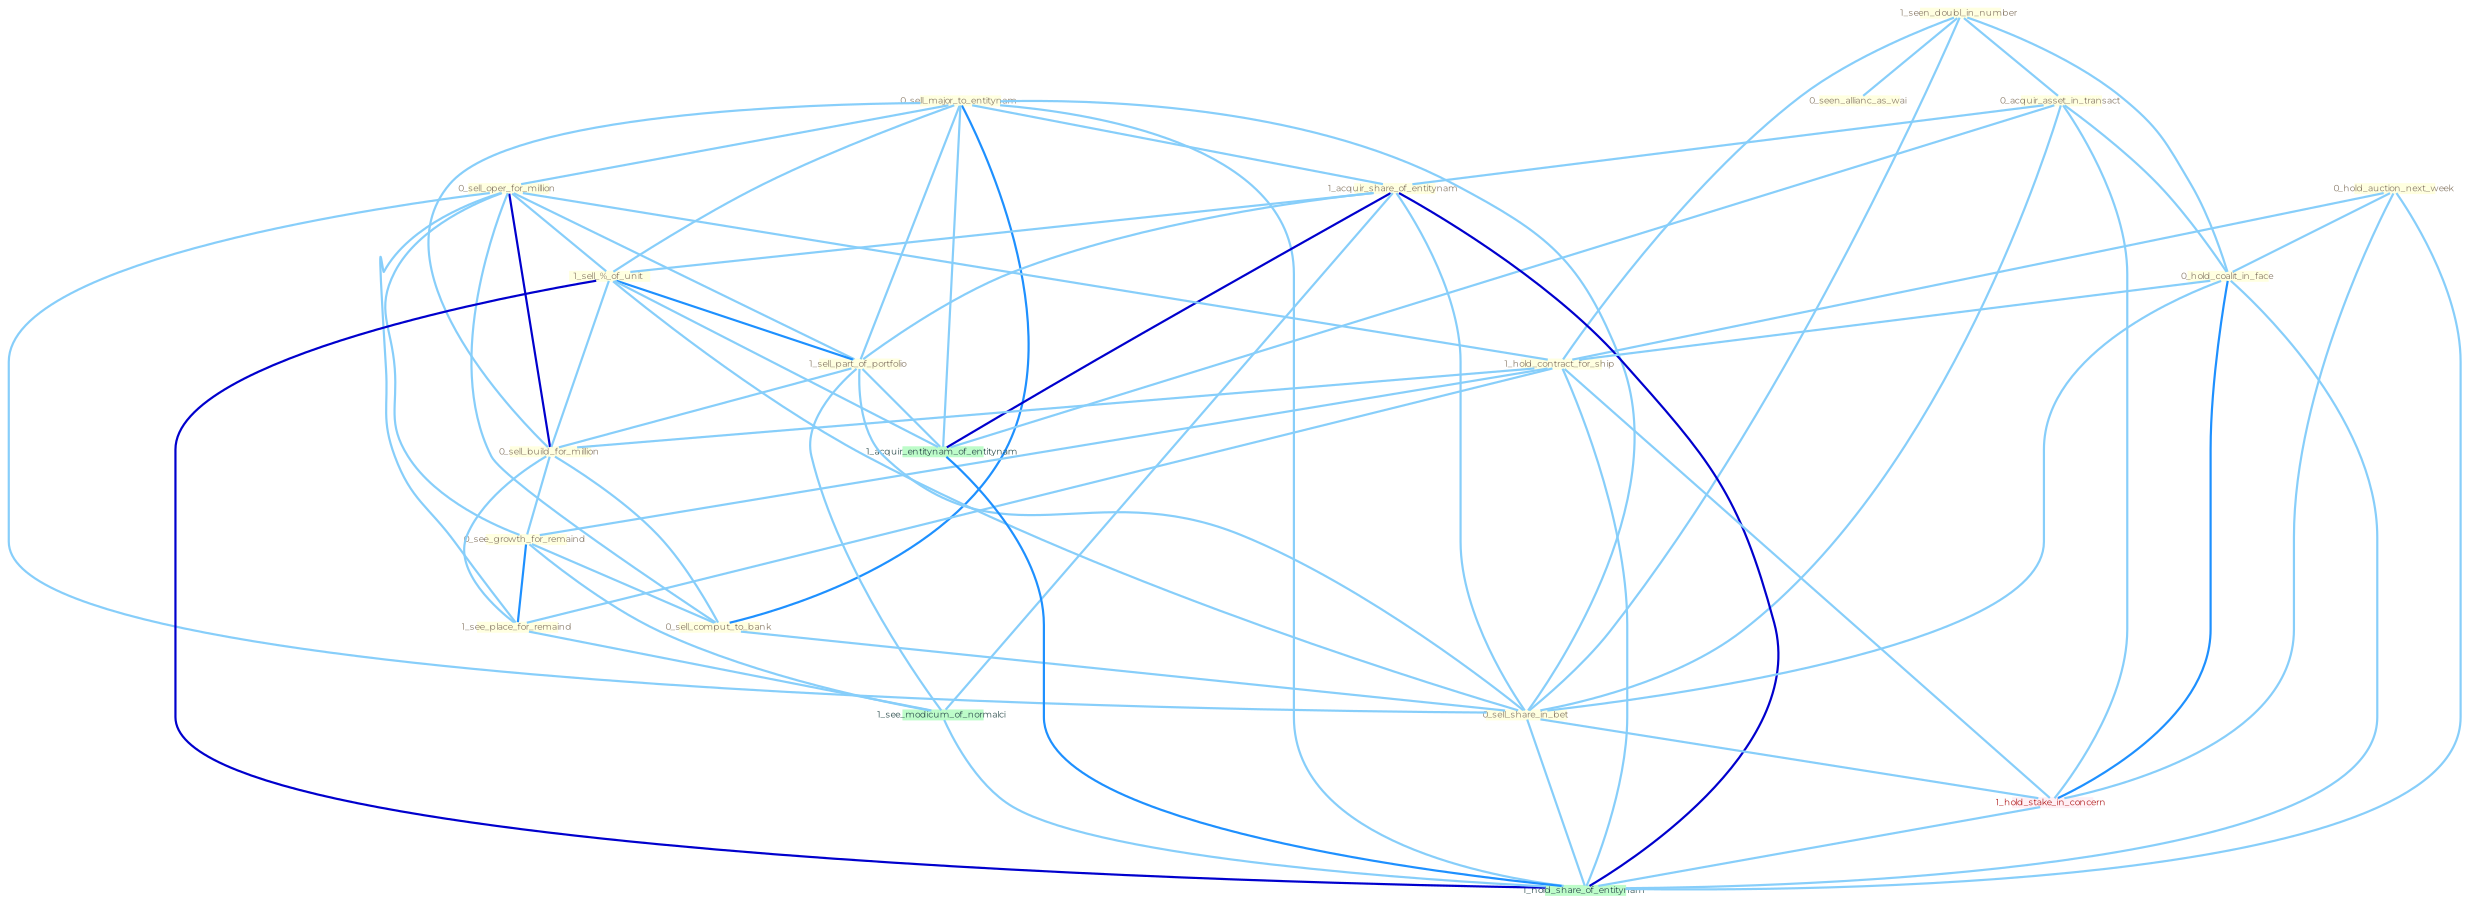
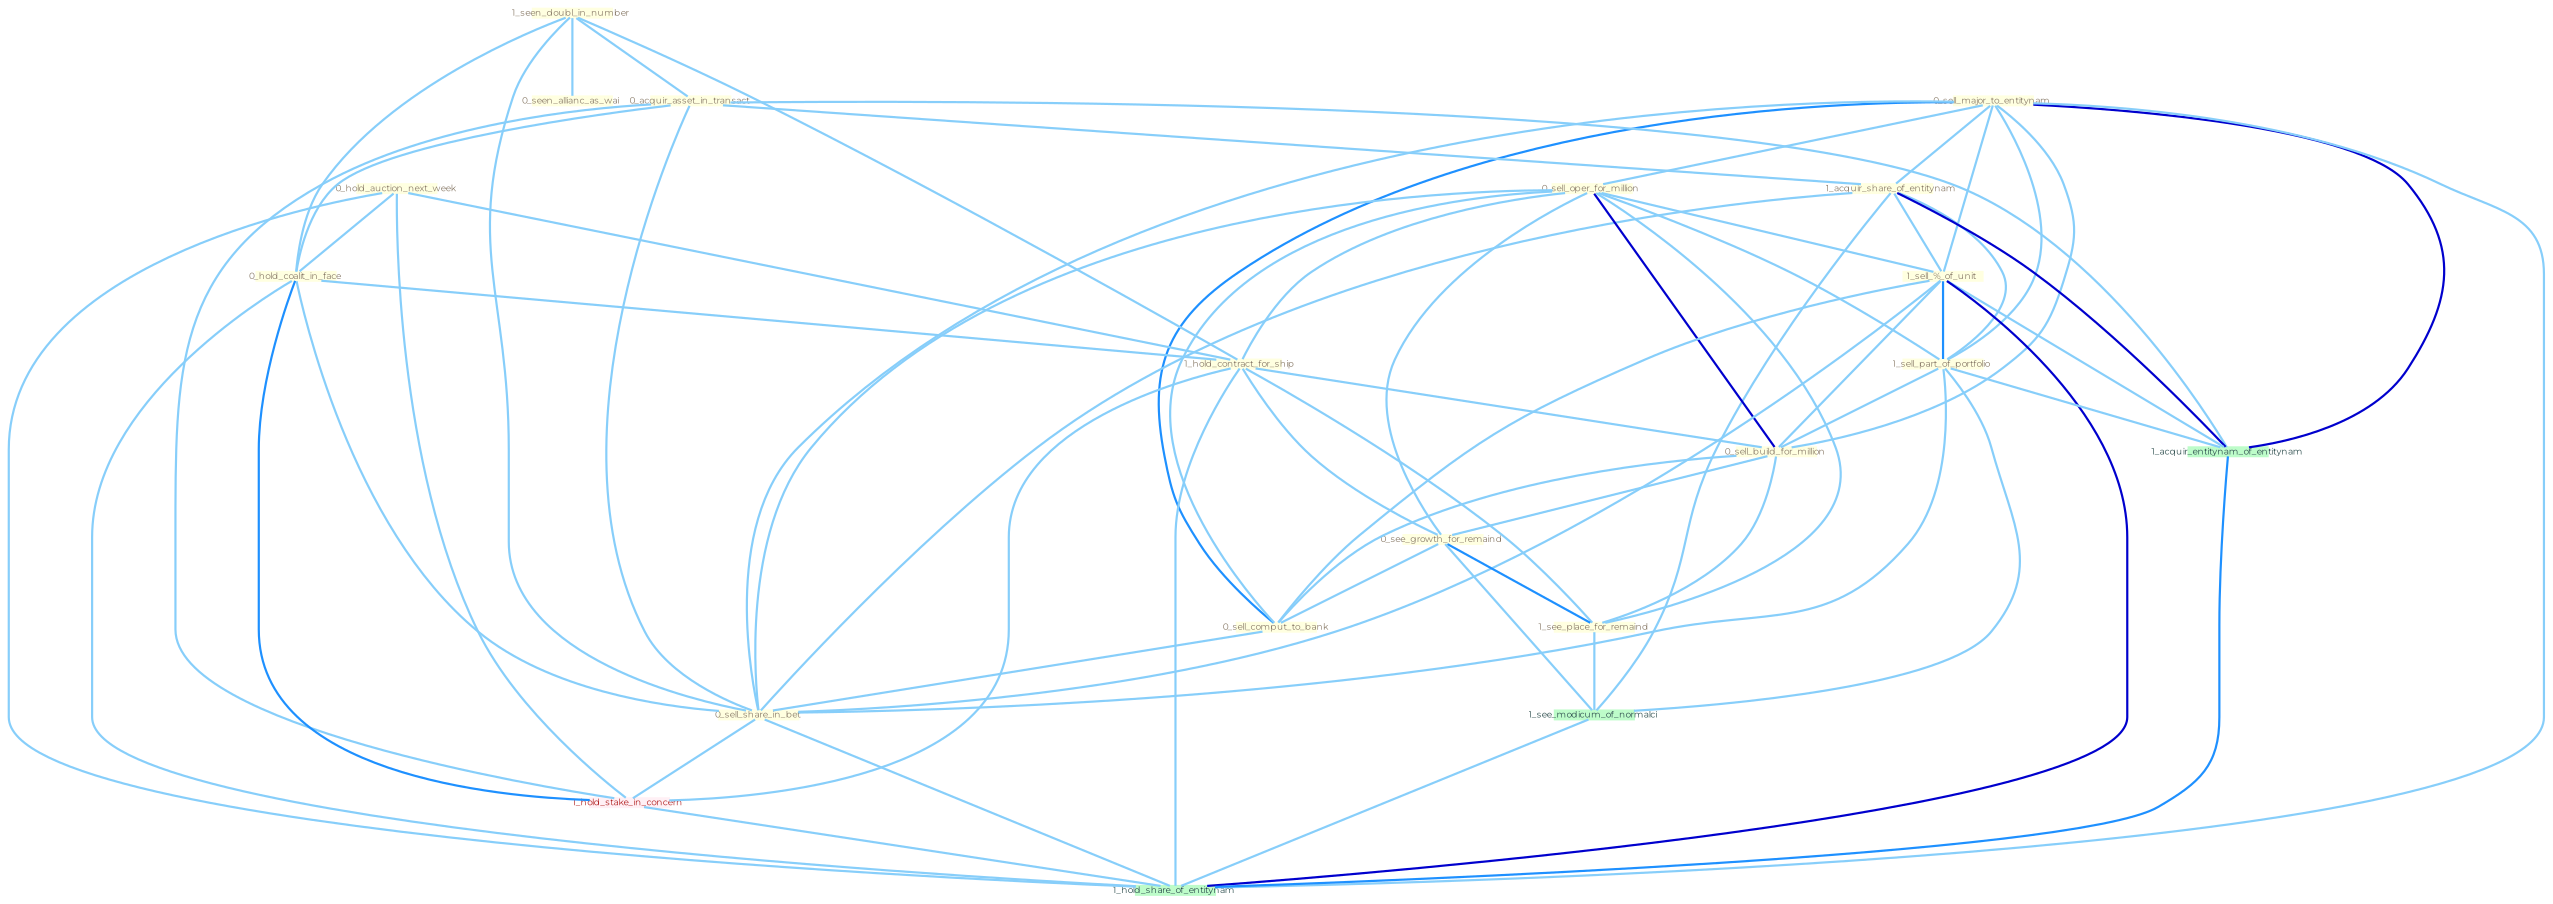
(951, 285) -> (2418, 198)
none -> (1572, 393)
(1696, 448) -> none
